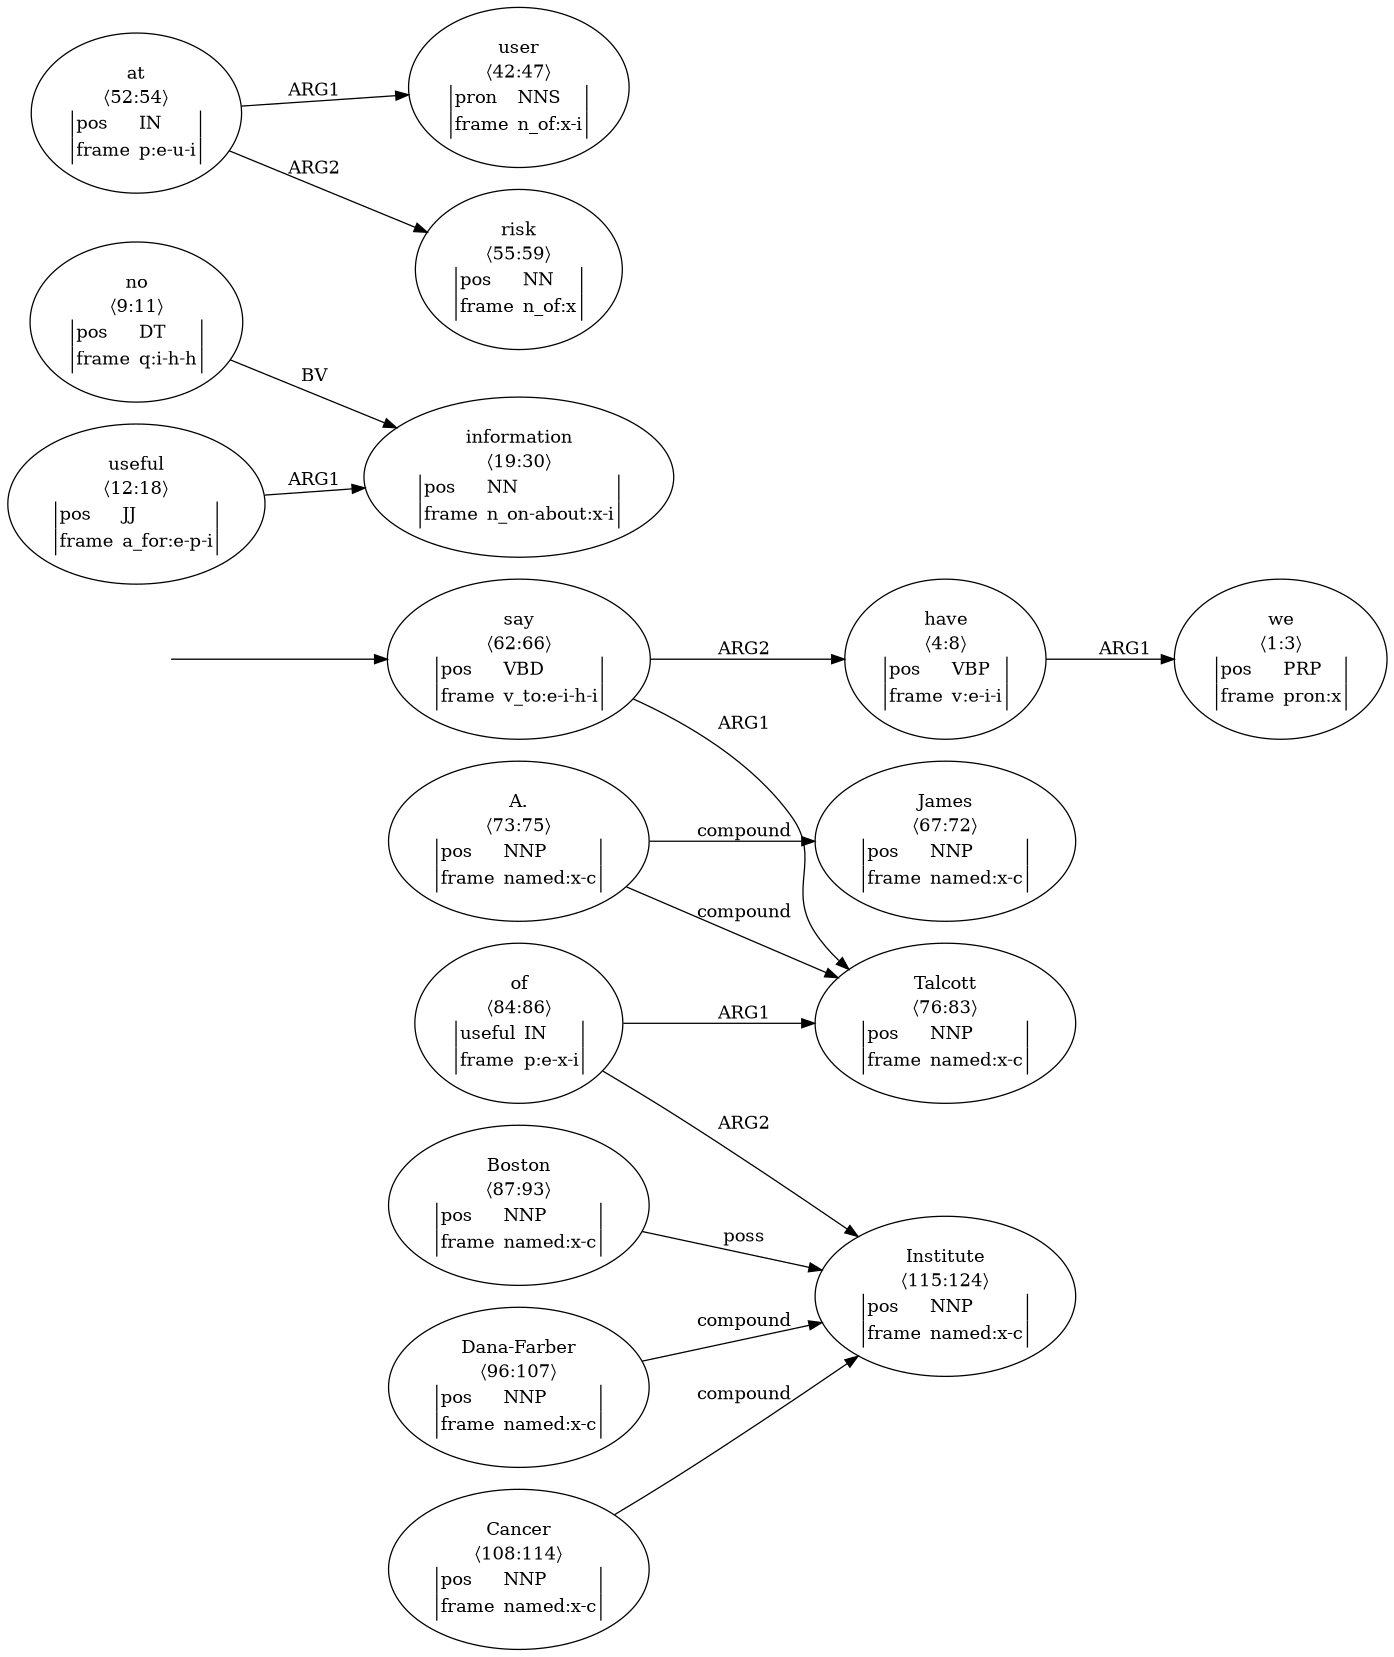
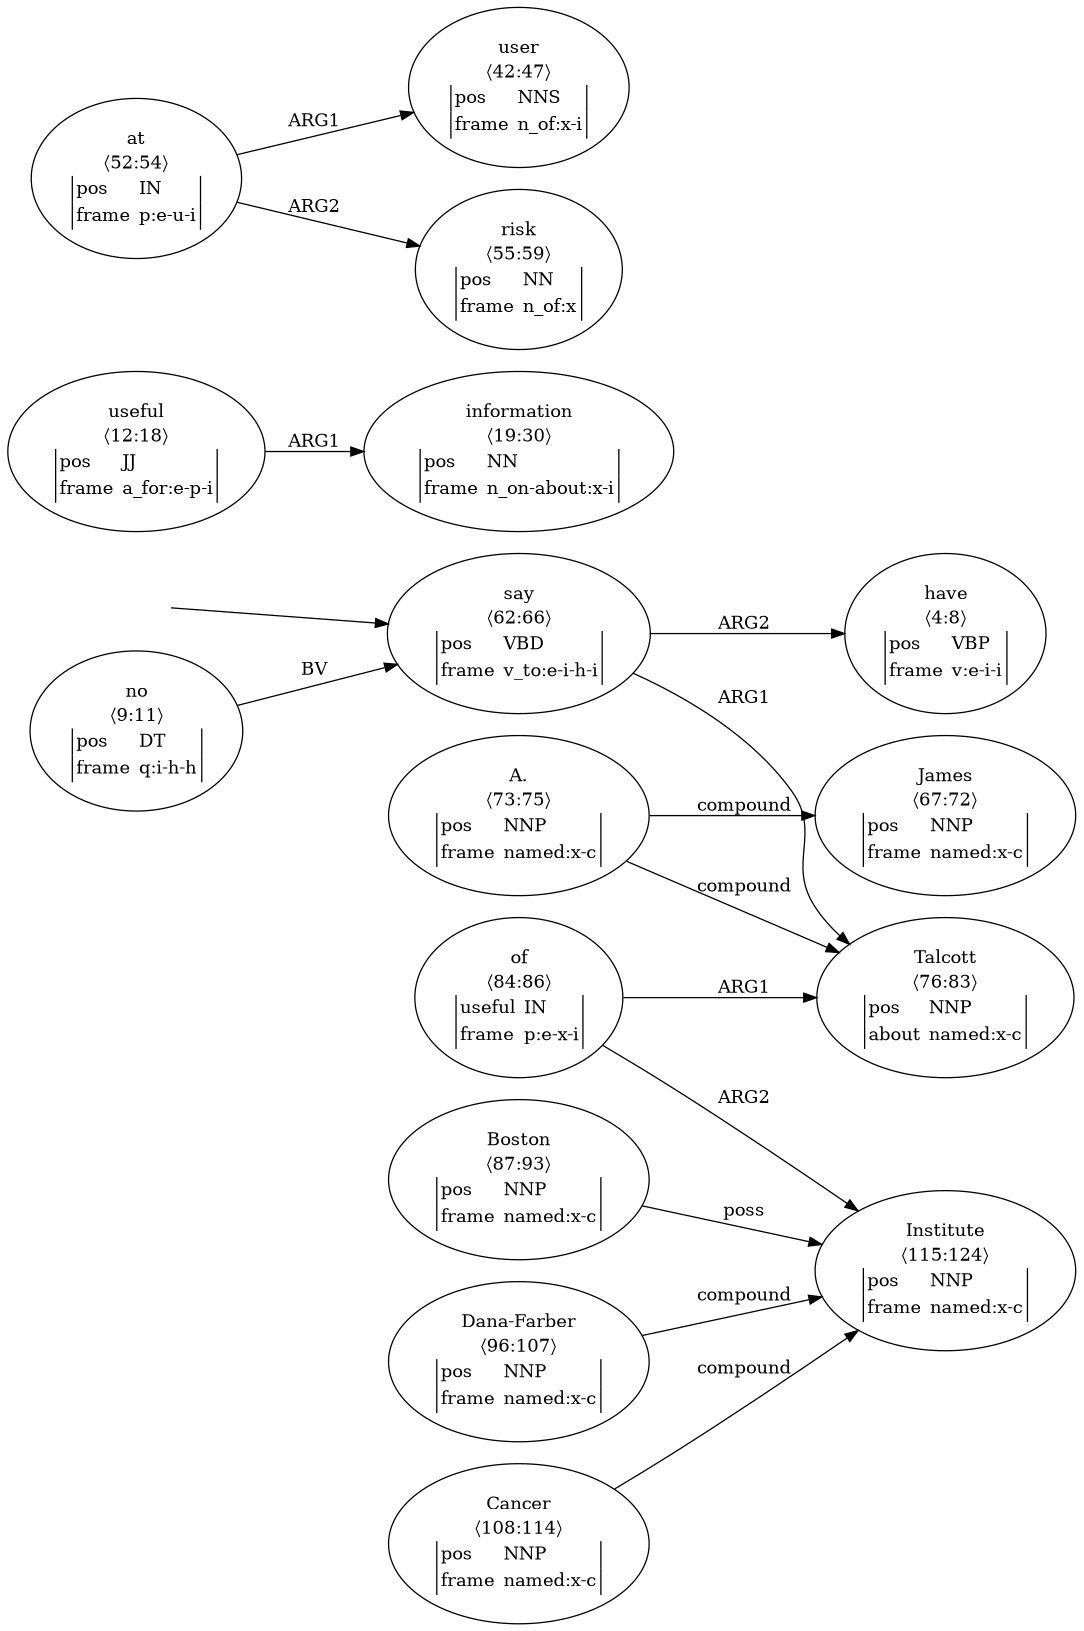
(477, 98) -> (471, 98)
(307, 391) -> (311, 687)
(1281, 659) -> none
(895, 1061) -> (895, 1035)
